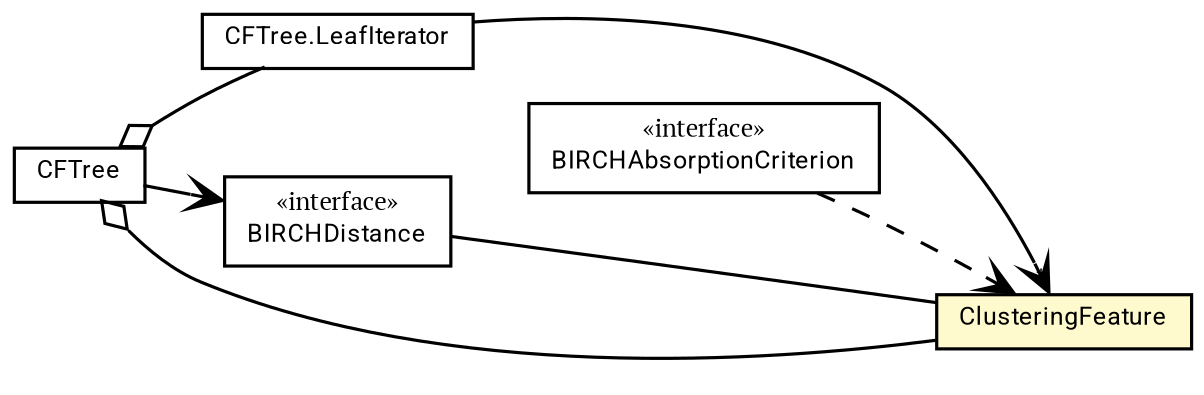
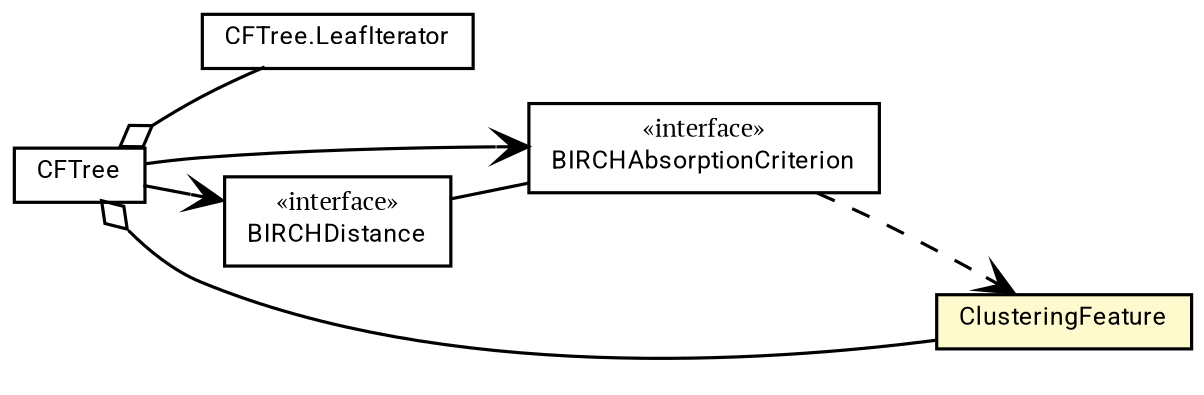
(797, 51) -> none
none -> (320, 151)
(693, 269) -> (489, 191)
